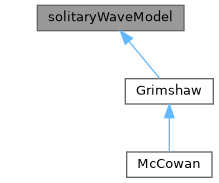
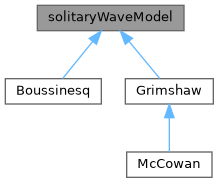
none -> (53, 91)
